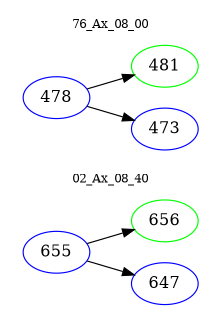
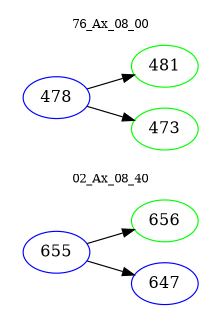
(165, 129) -> (165, 129)
